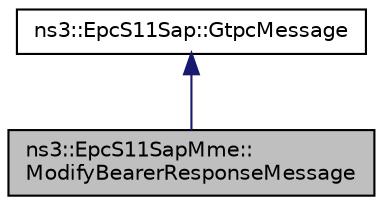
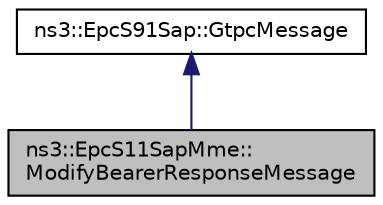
(191, 32) -> (191, 32)
